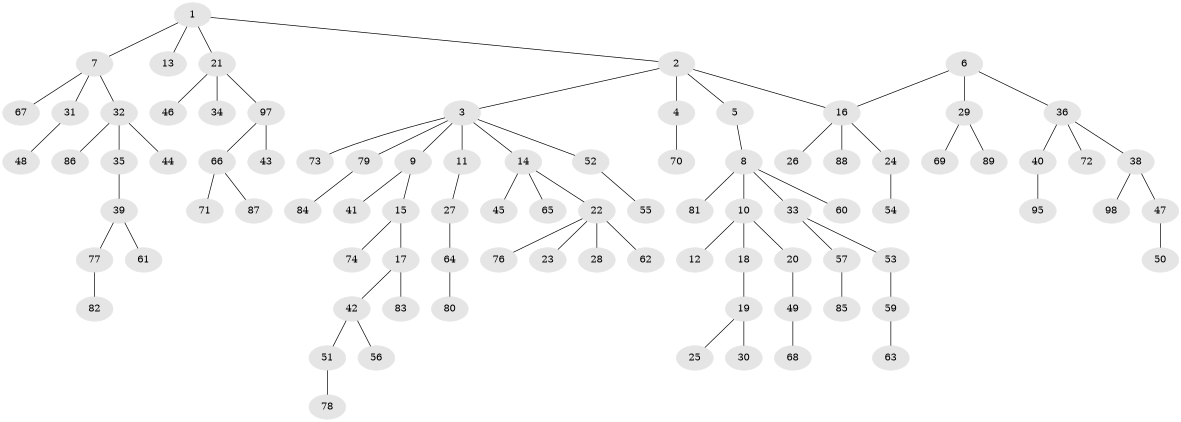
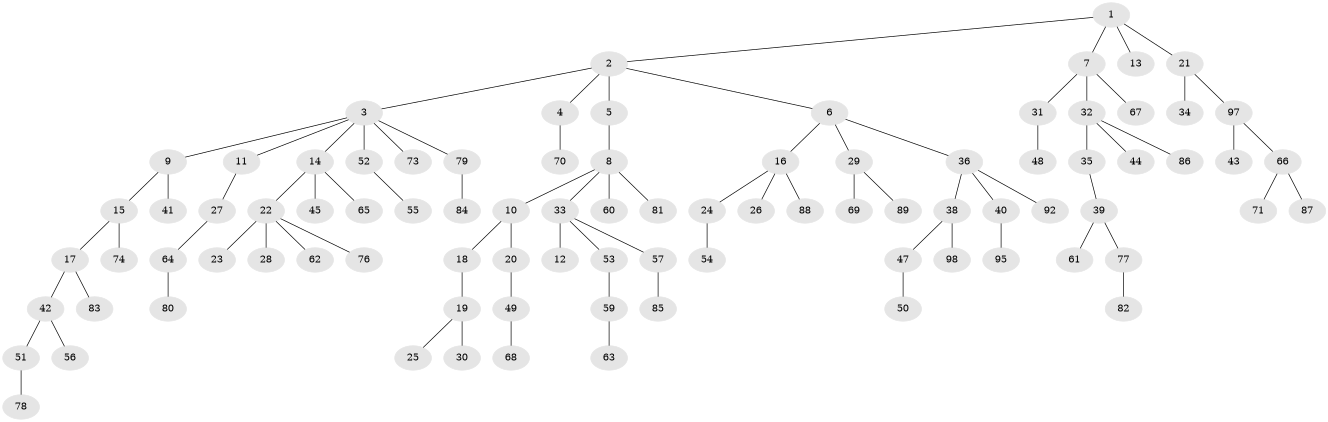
(759, 89) -> (719, 88)
(168, 113) -> none
(1087, 162) -> (1050, 211)
(719, 235) -> (560, 236)
